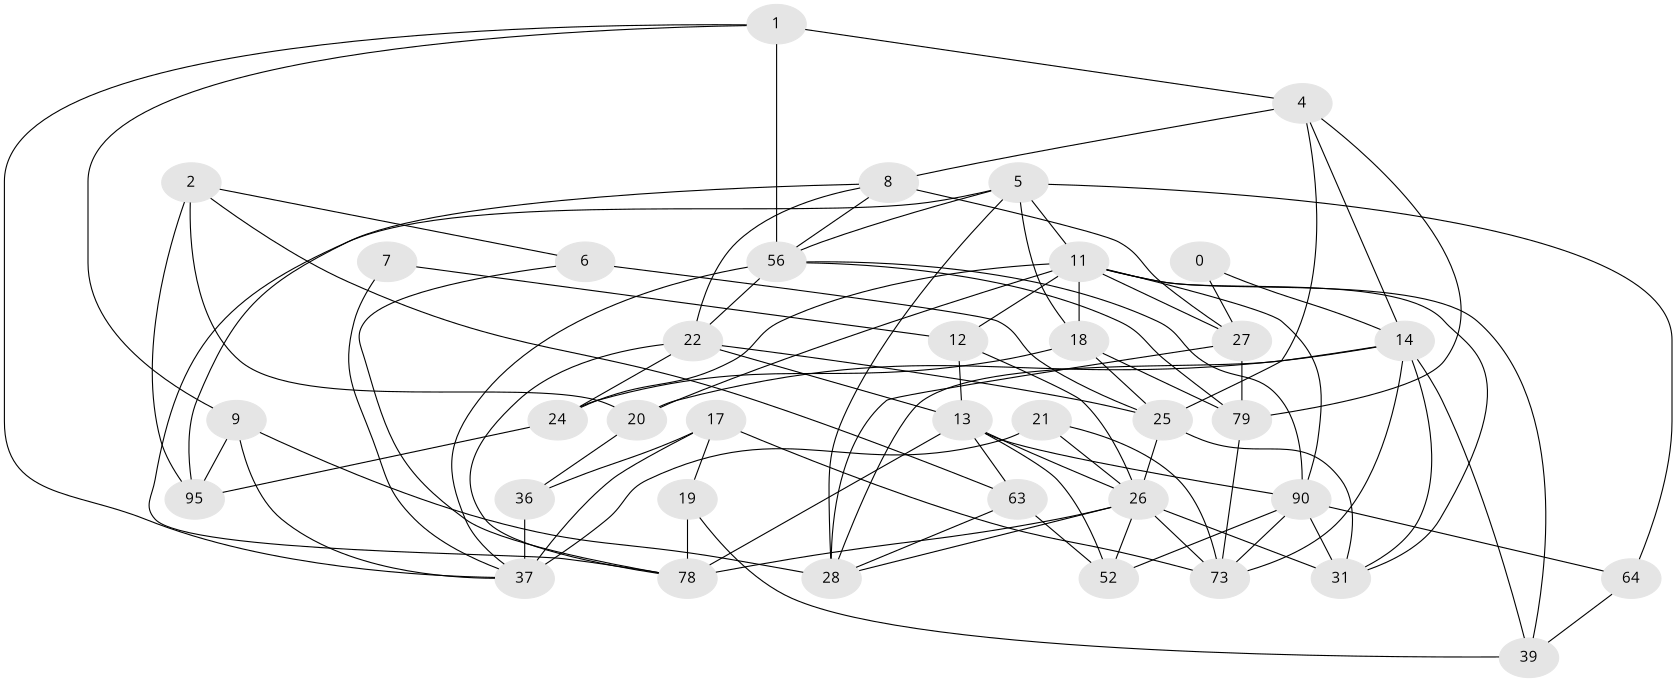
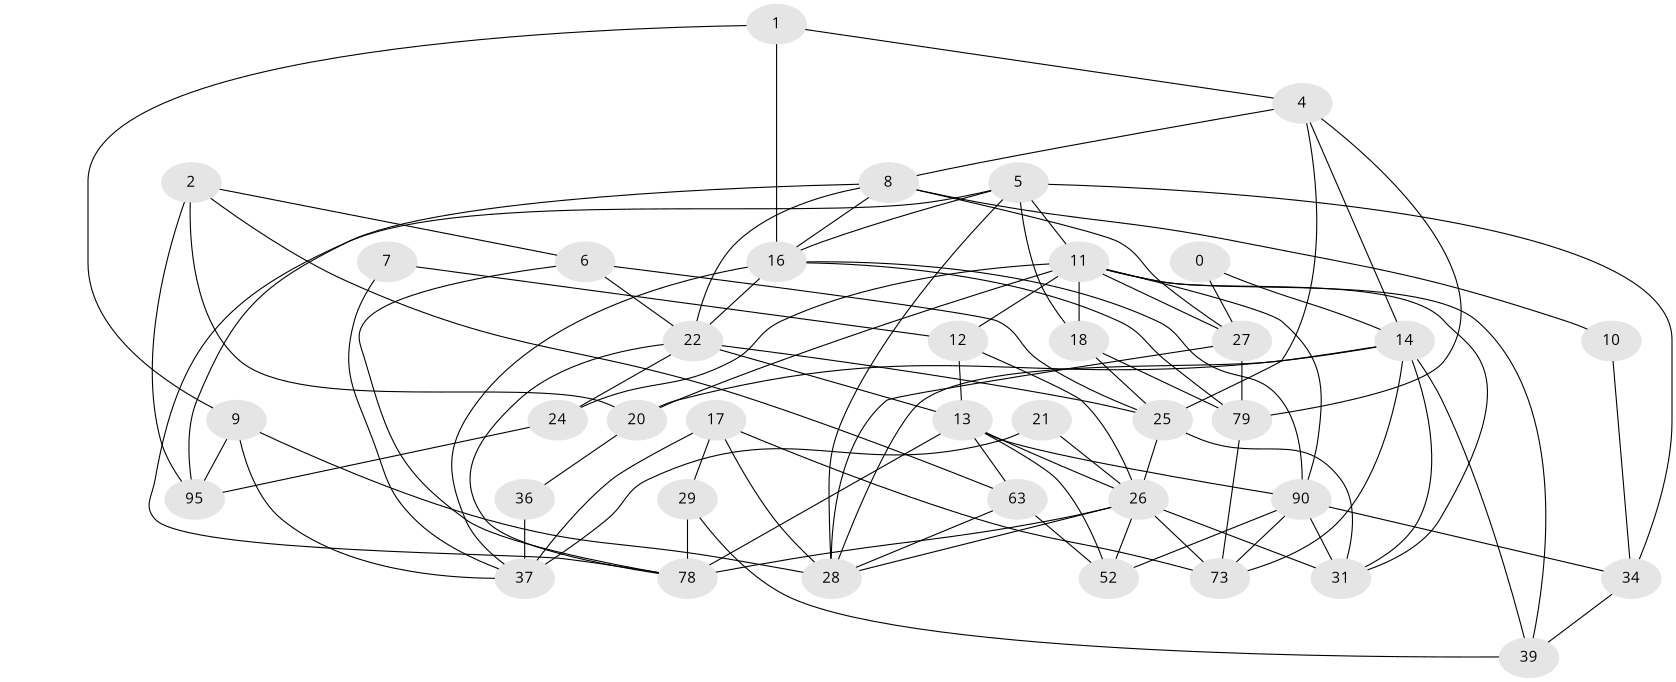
(6, 179) -> none
(777, 262) -> (777, 262)
none -> (644, 305)
none -> (1612, 341)
(815, 374) -> none
(621, 461) -> (764, 505)
(1161, 466) -> none
(688, 499) -> (688, 499)
(1631, 579) -> (1631, 579)
